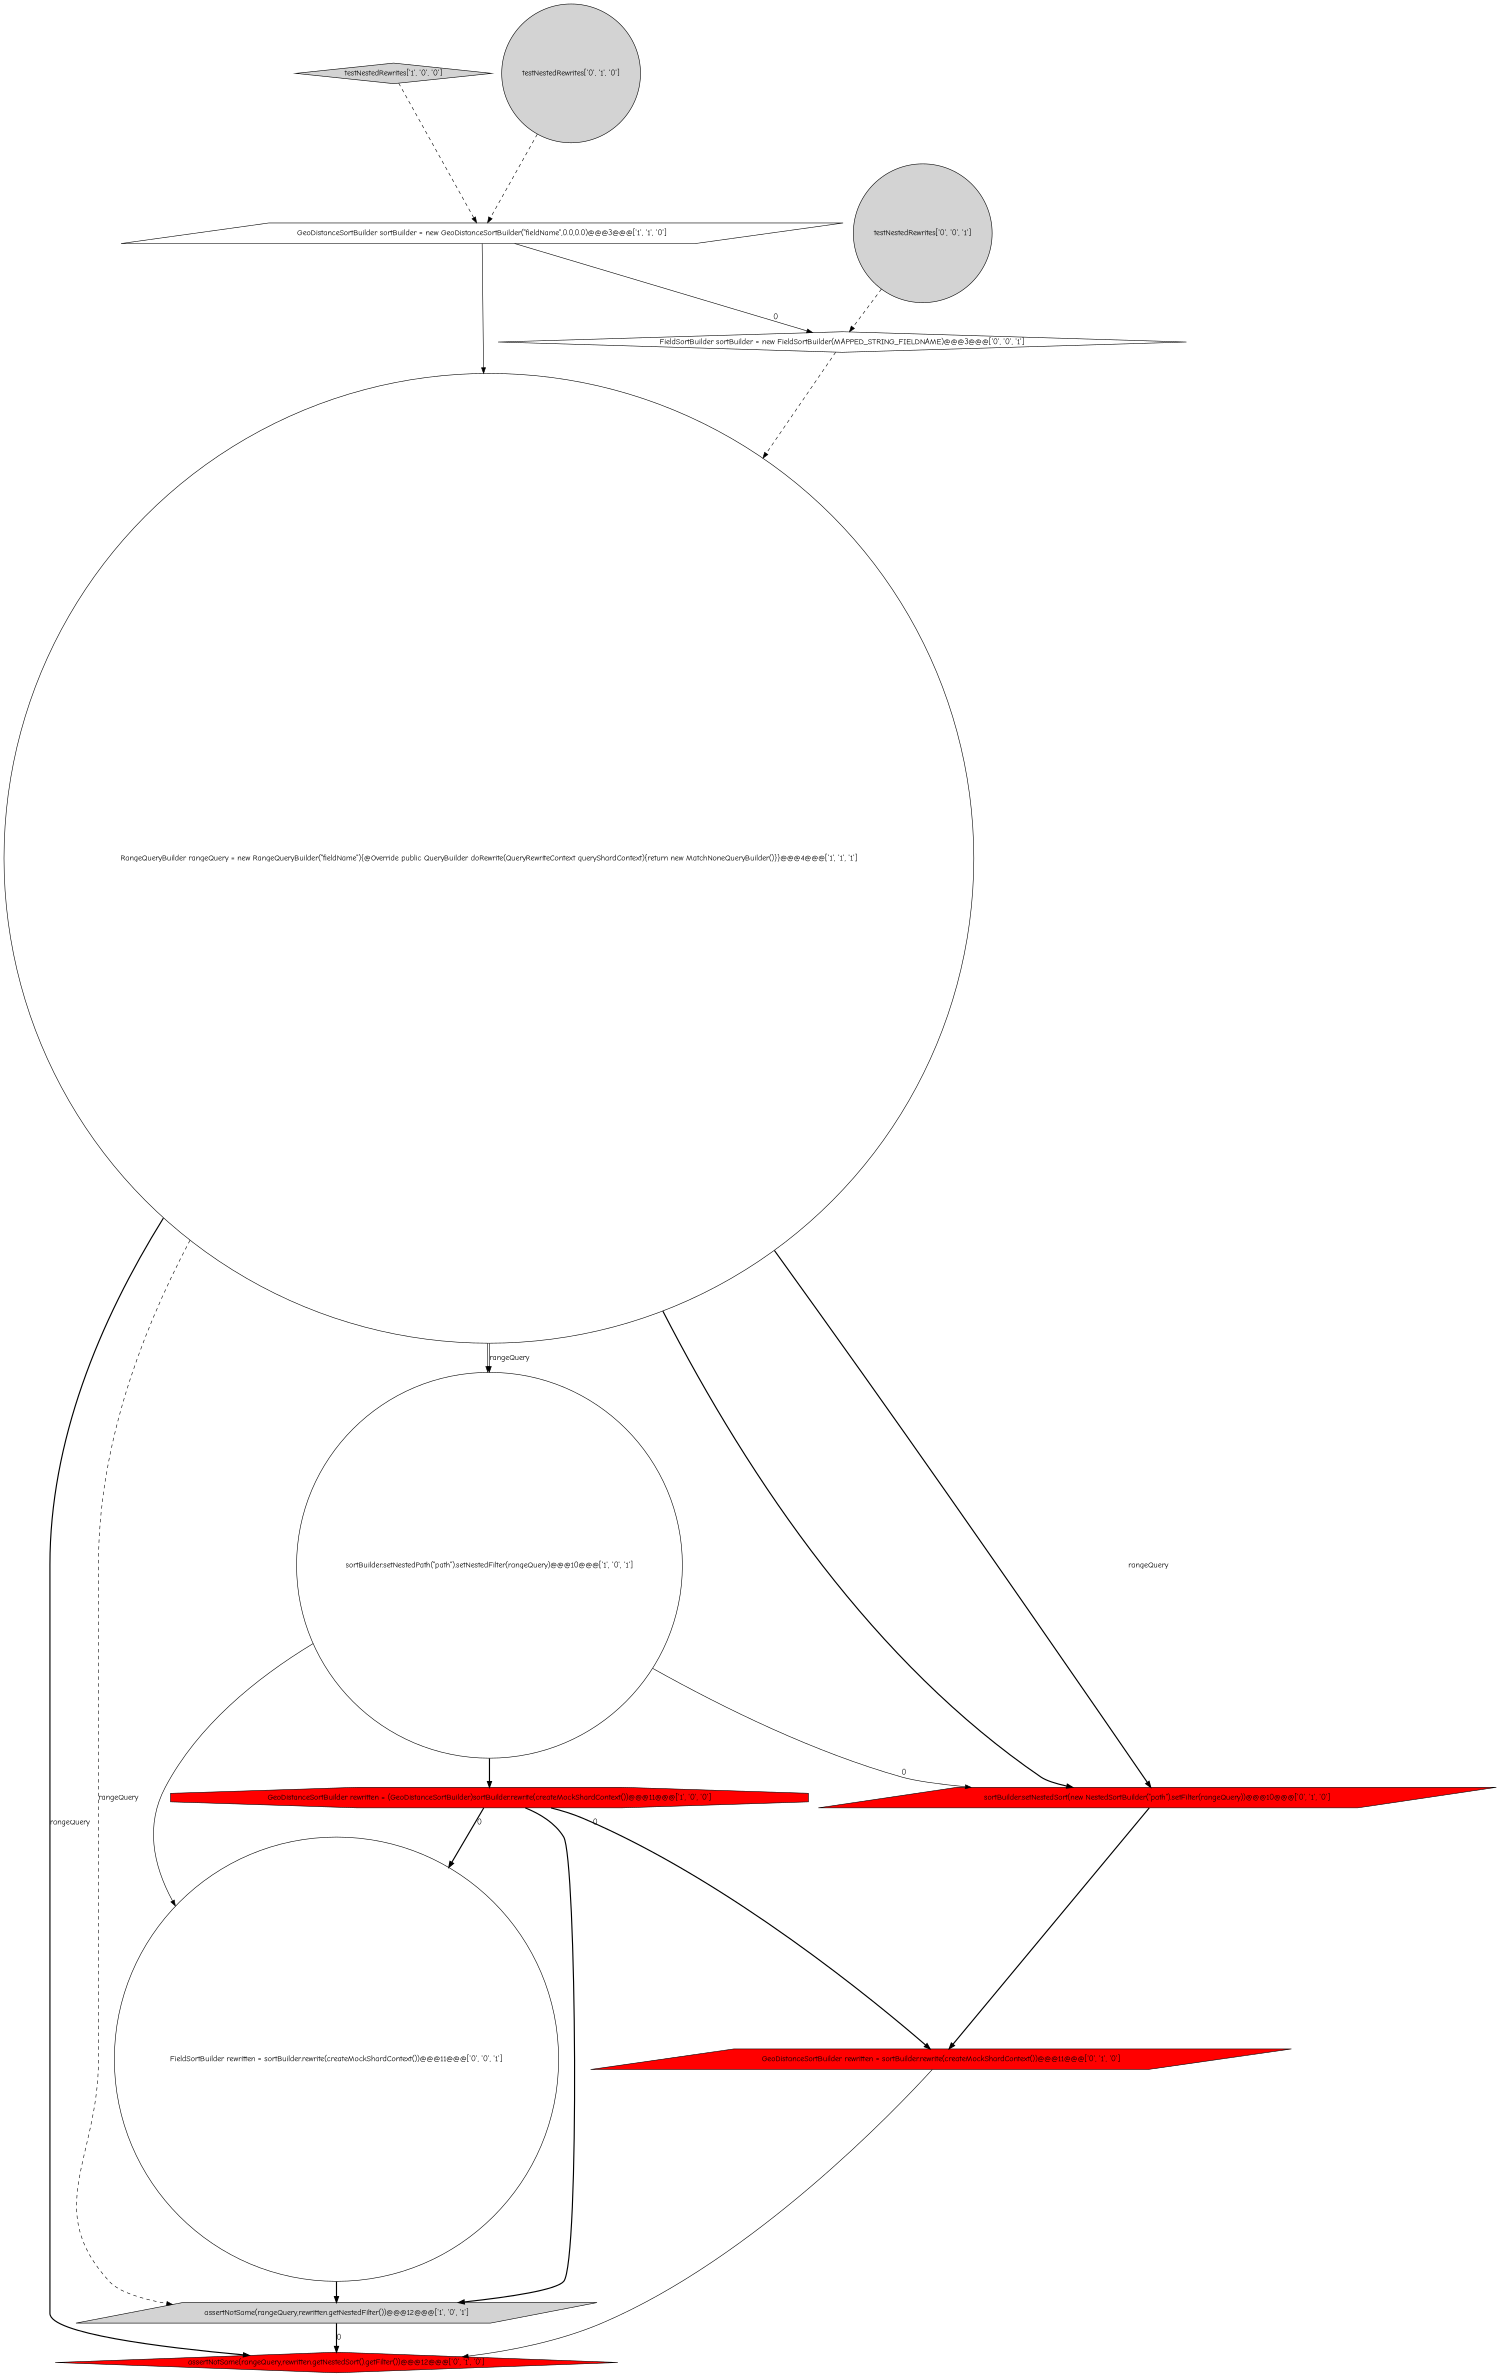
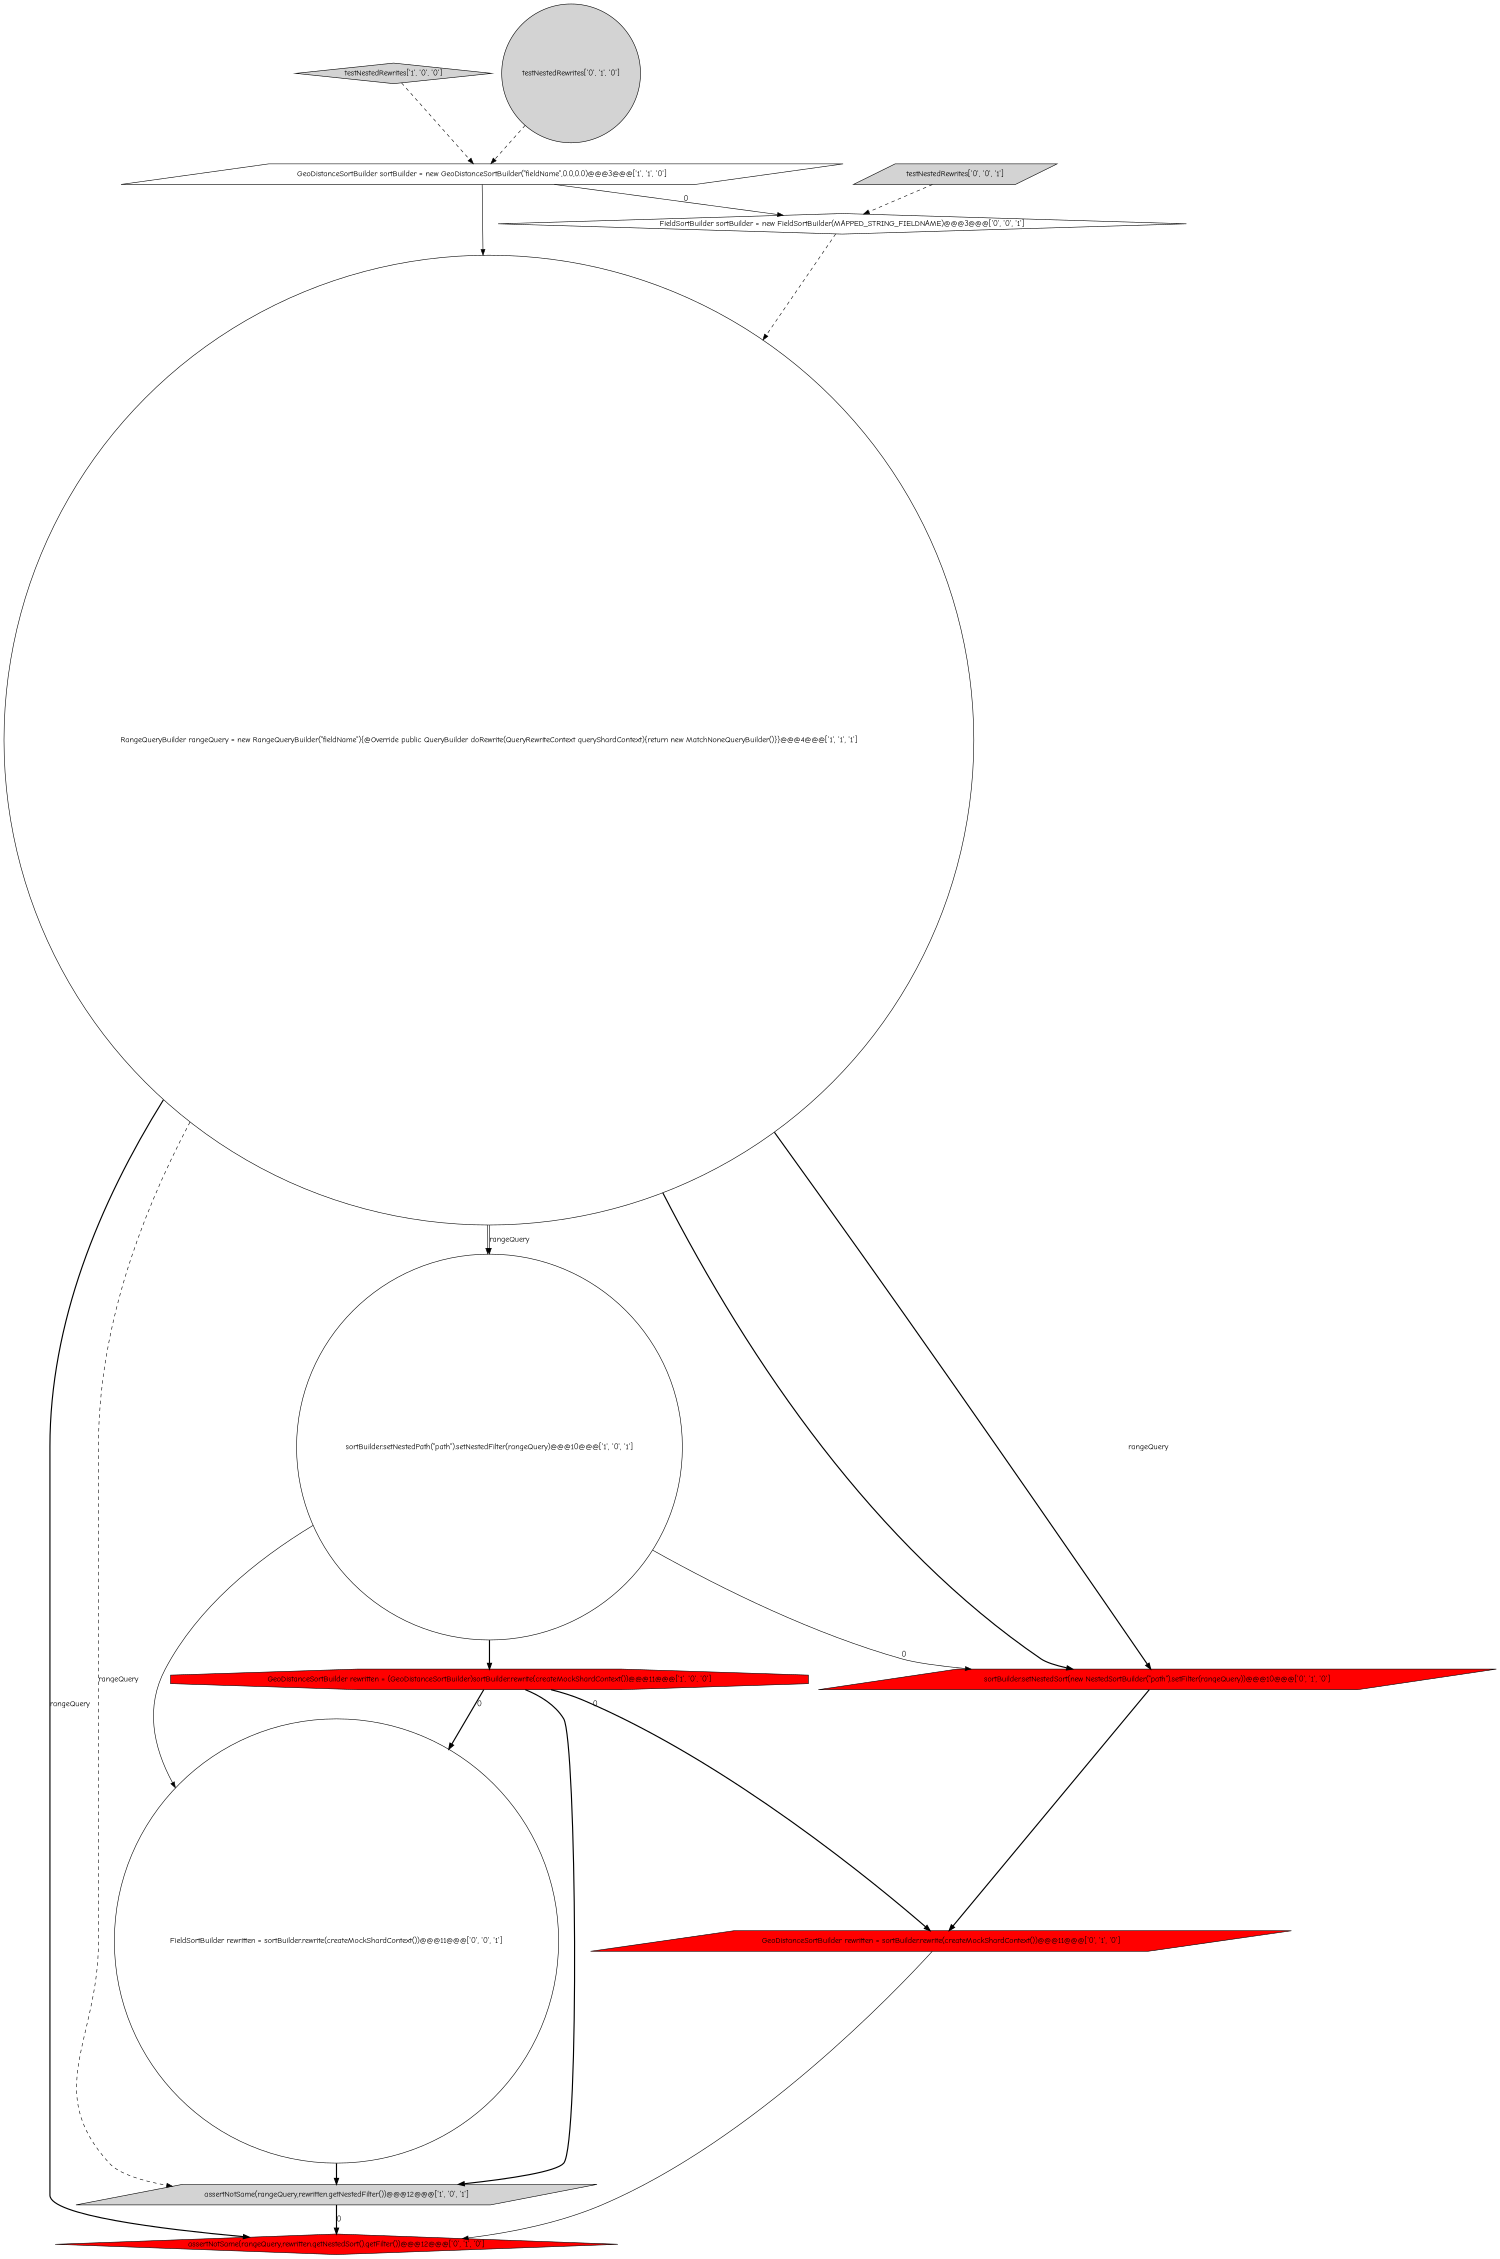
(923, 233) -> (955, 174)
